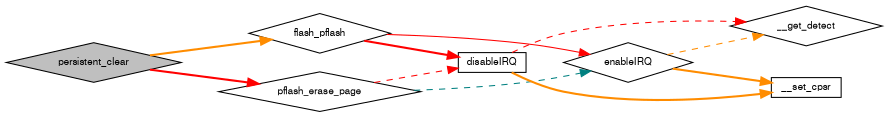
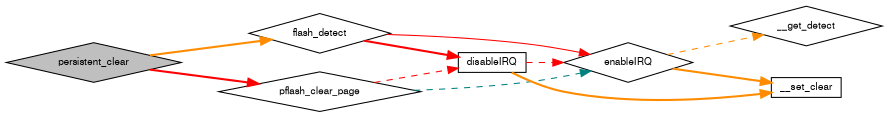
(622, 25) -> (540, 63)
(320, 33) -> (320, 33)
(806, 88) -> (806, 88)
(320, 92) -> (320, 92)
